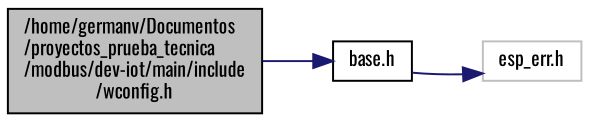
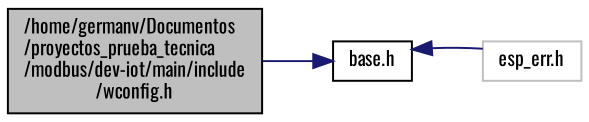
(438, 74) -> (458, 48)
